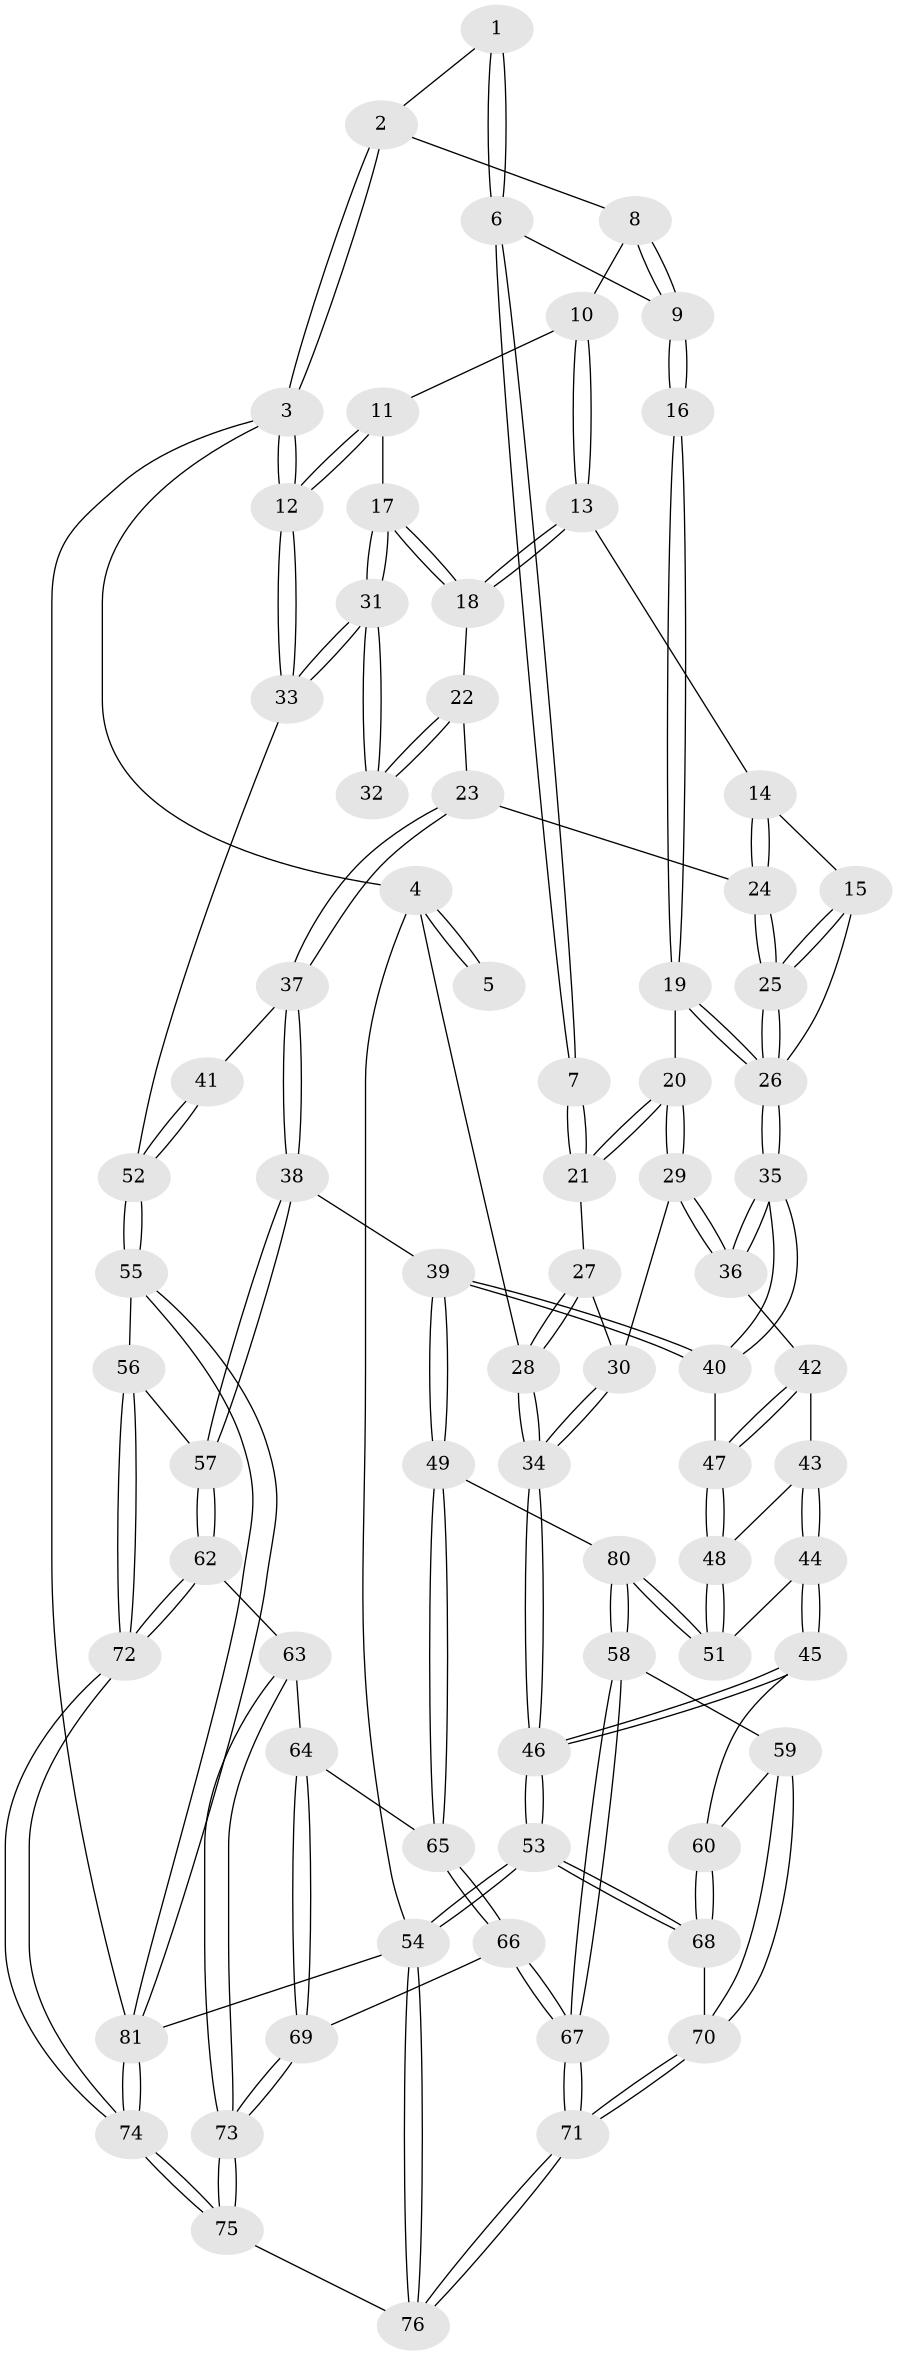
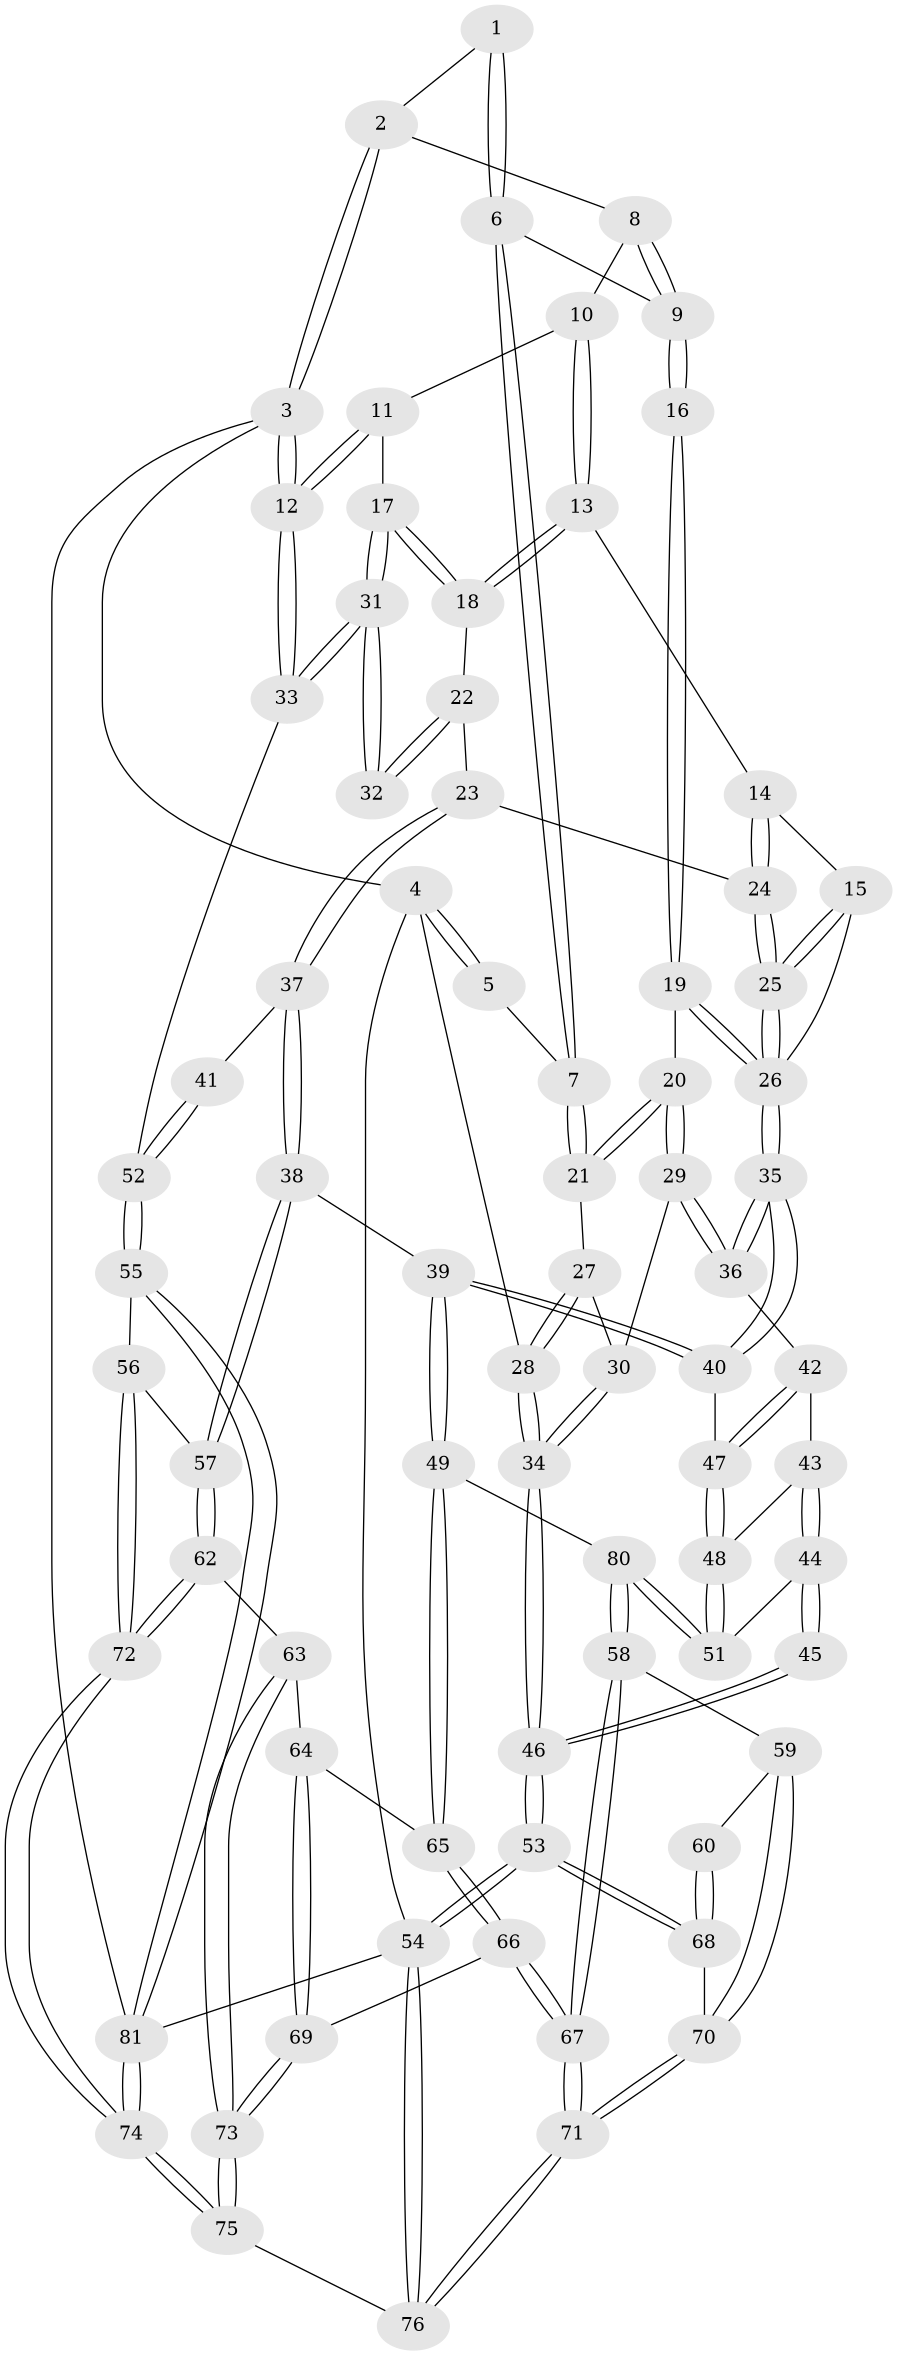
none -> (532, 1034)
(731, 1740) -> none
